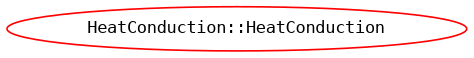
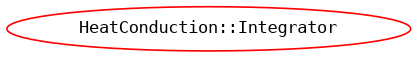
(237, 29) -> (209, 29)
